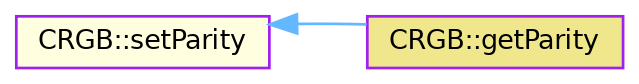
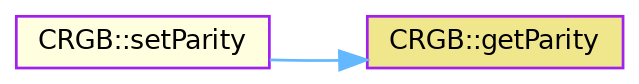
(332, 24) -> (304, 60)
